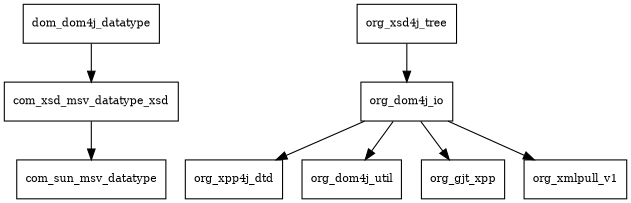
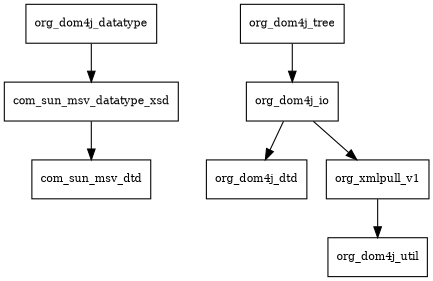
(91, 24) -> (91, 24)
(407, 24) -> (292, 24)
(91, 102) -> (91, 102)
(382, 136) -> (378, 213)
(91, 179) -> (91, 179)
(234, 179) -> (257, 179)
(463, 179) -> none
